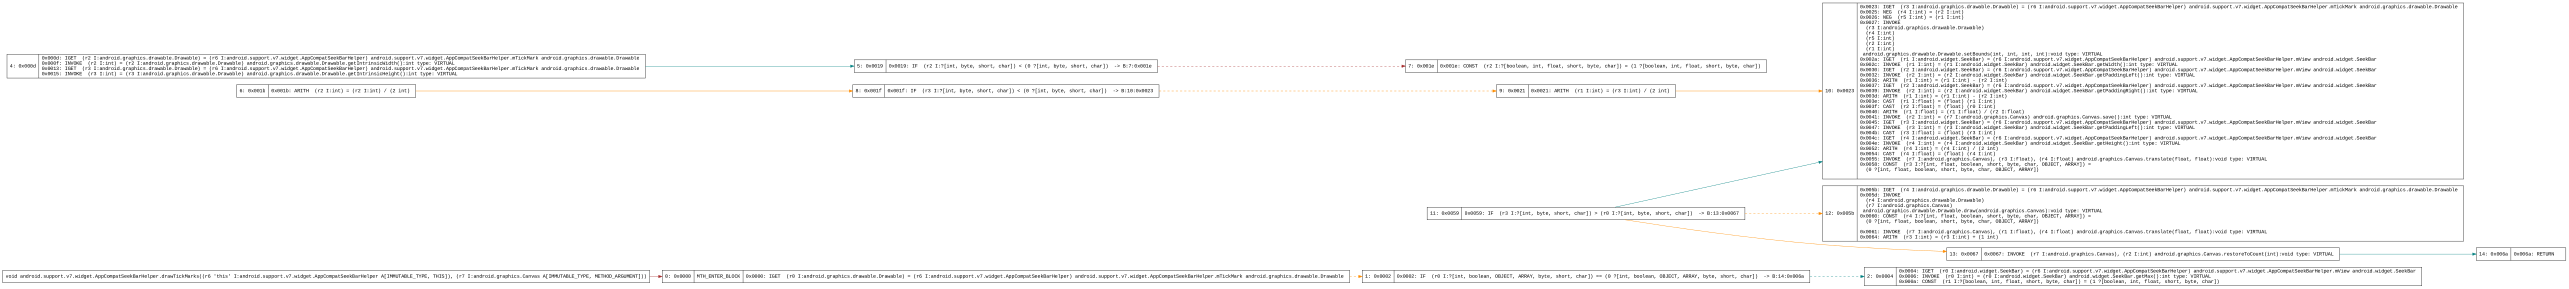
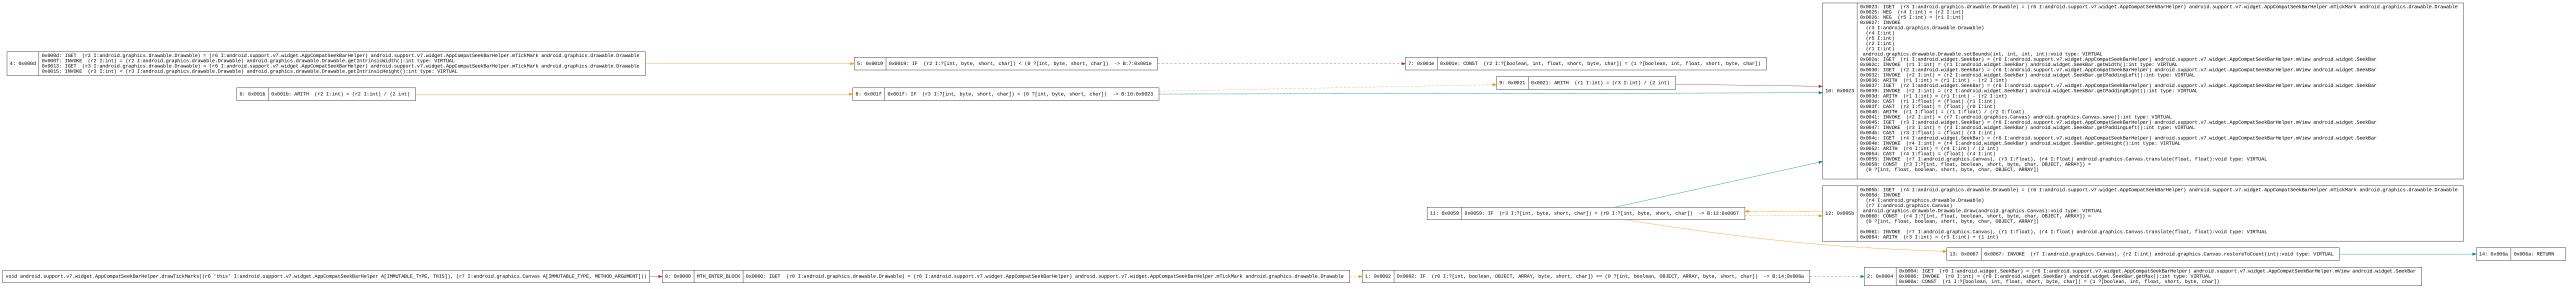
(748, 66) -> (748, 64)
(1747, 91) -> (1747, 85)
none -> (1489, 94)
none -> (1785, 211)
